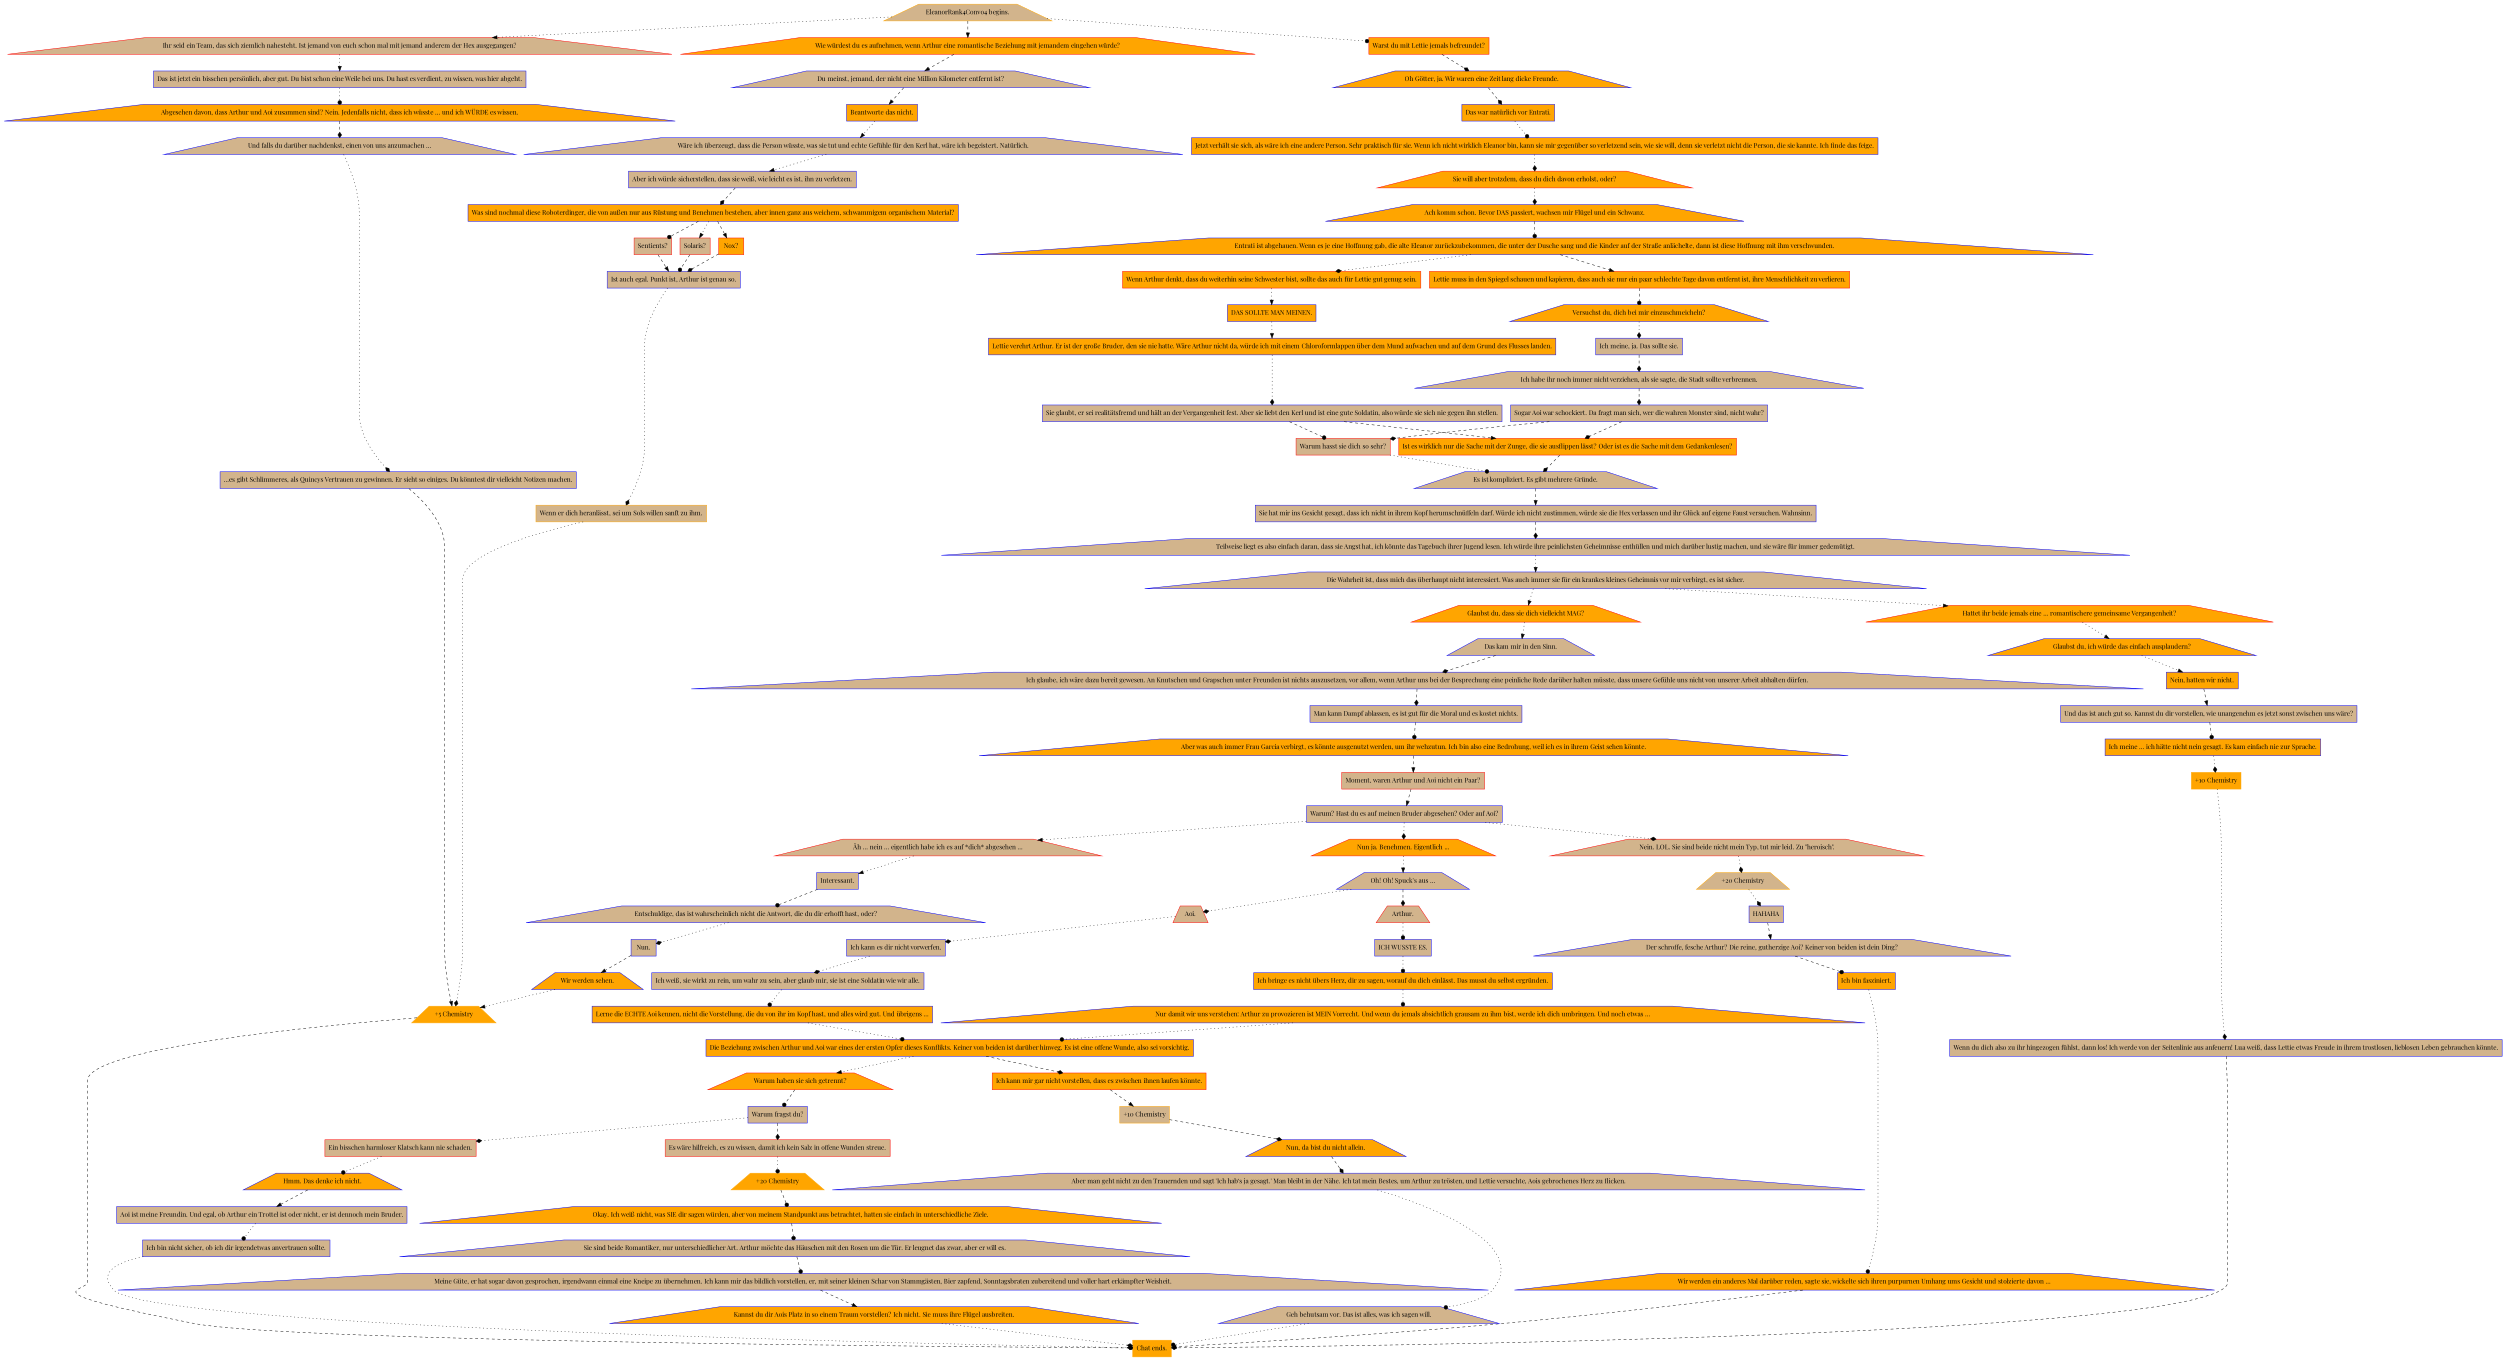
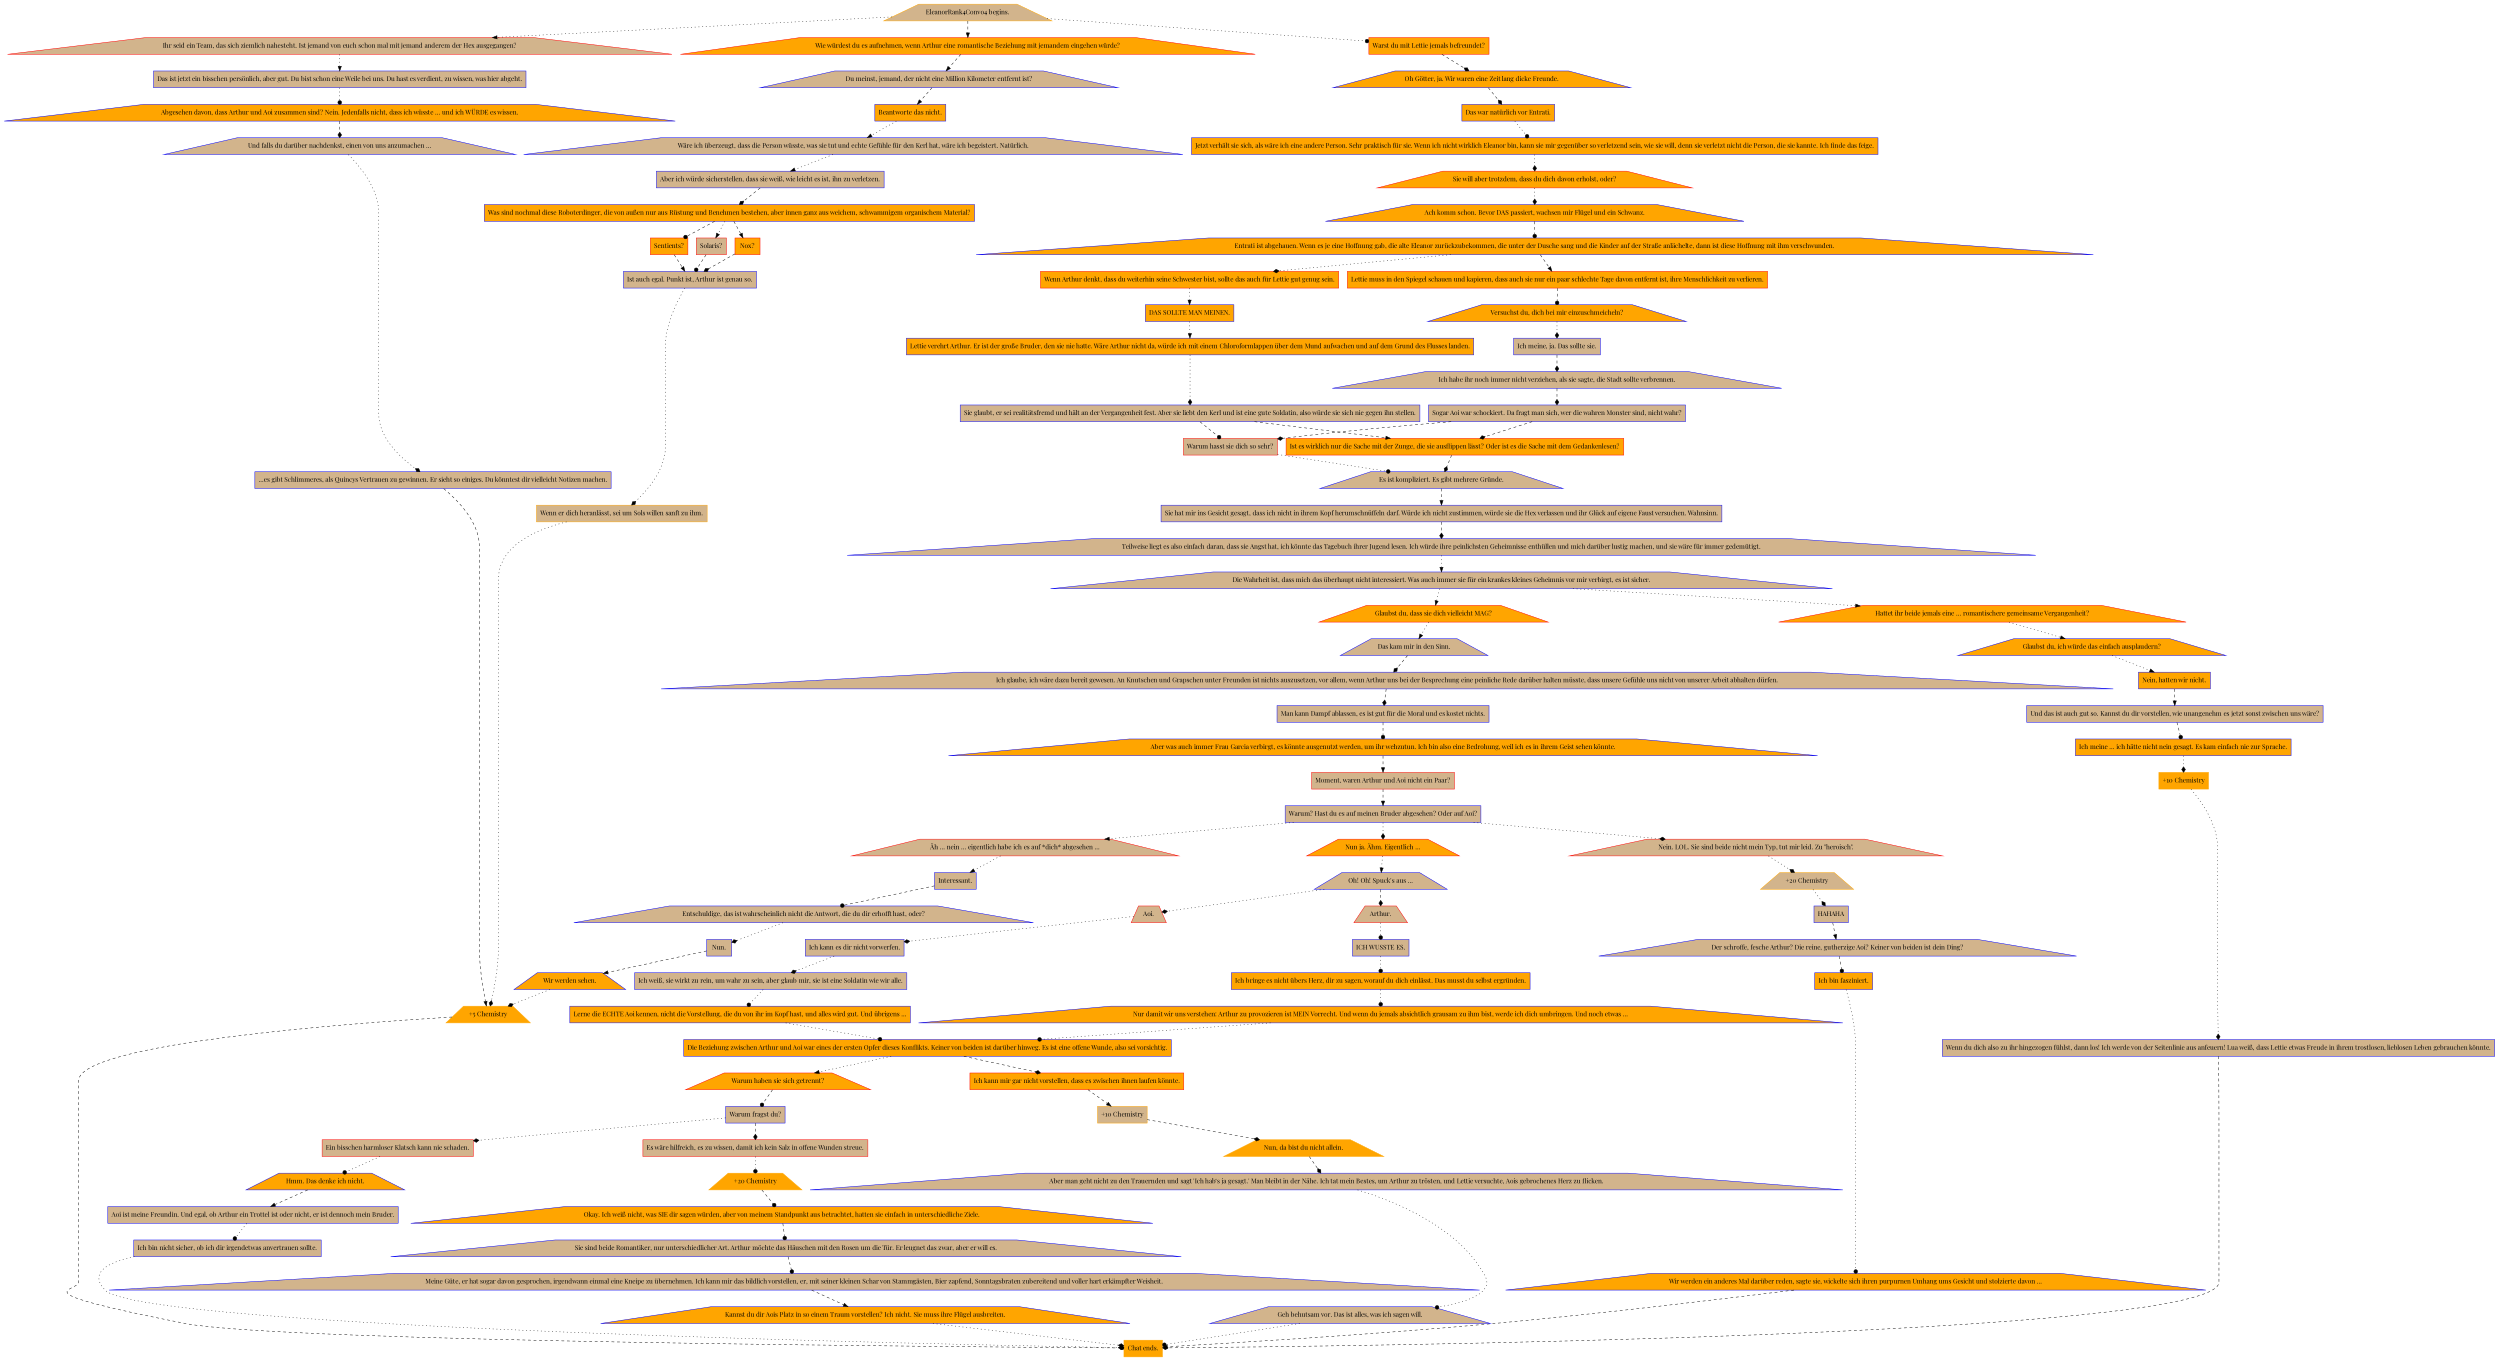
(653, 246) -> (669, 246)
(1403, 848) -> (1383, 848)
(520, 998) -> (532, 997)
(1326, 1148) -> (1304, 1148)
